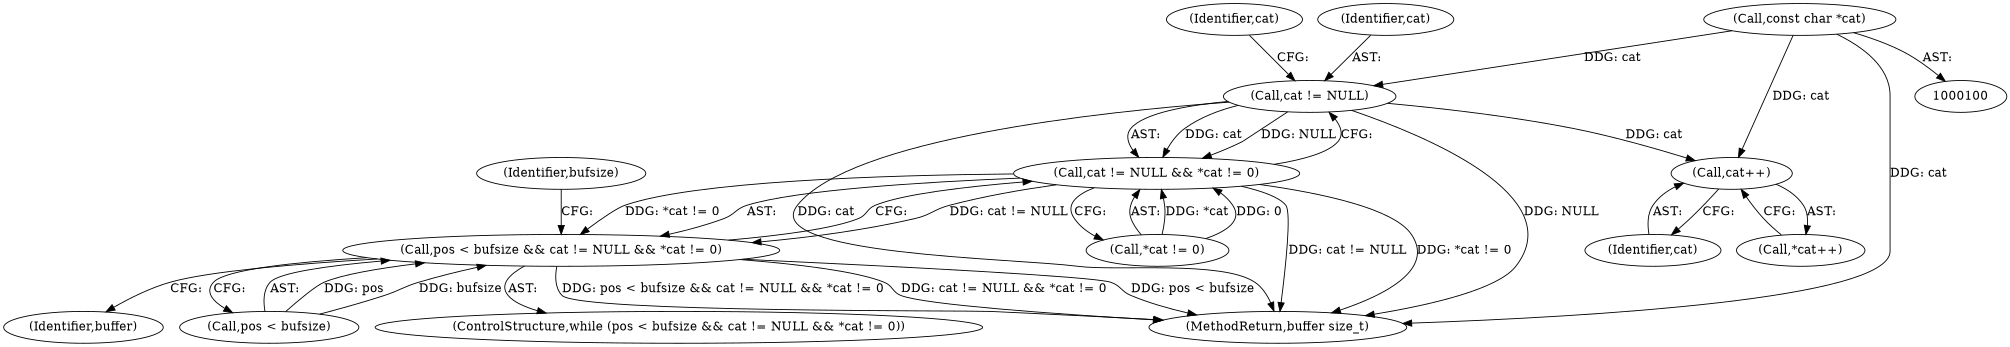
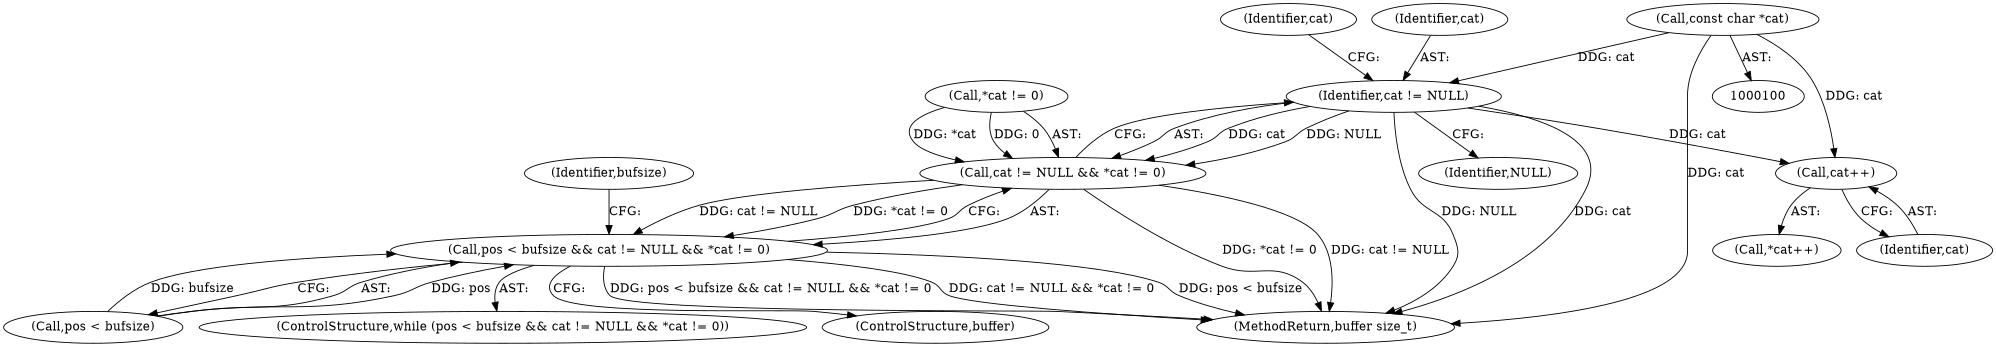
(1310, 96) -> (1394, 96)
none -> (1498, 173)
(1071, 211) -> none
(1762, 217) -> none
(83, 327) -> (936, 327)
